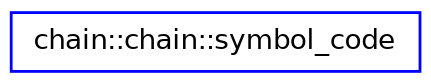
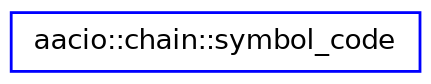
(216, 42) -> (216, 42)
